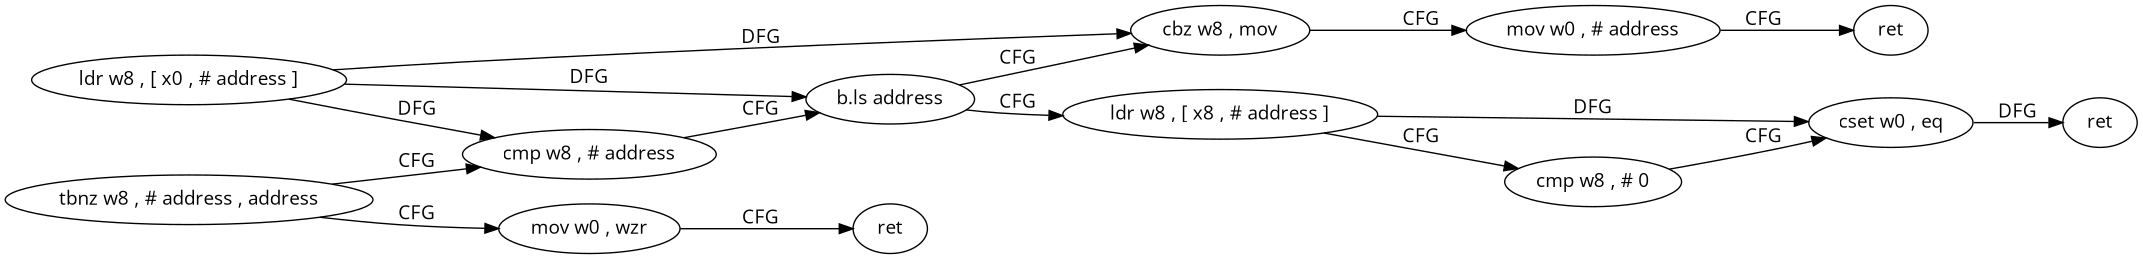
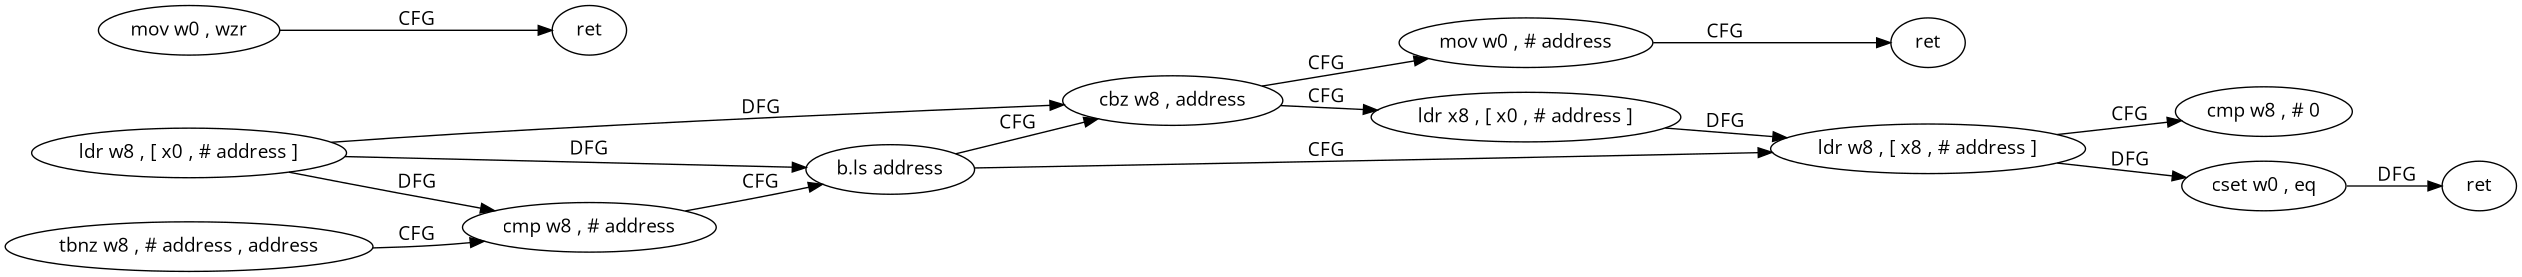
(1220, 30) -> (1173, 101)
none -> (1526, 117)
(1741, 156) -> none
(402, 225) -> none
